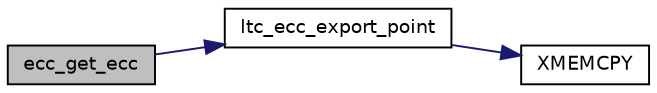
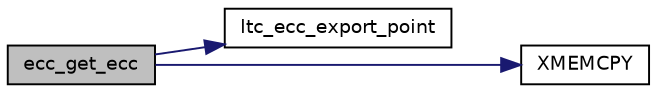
(476, 49) -> (328, 65)
